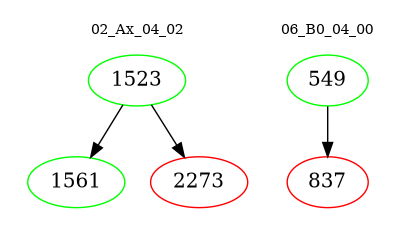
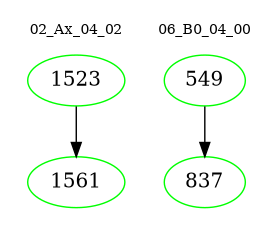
(199, 182) -> none
(328, 182) -> (205, 182)
